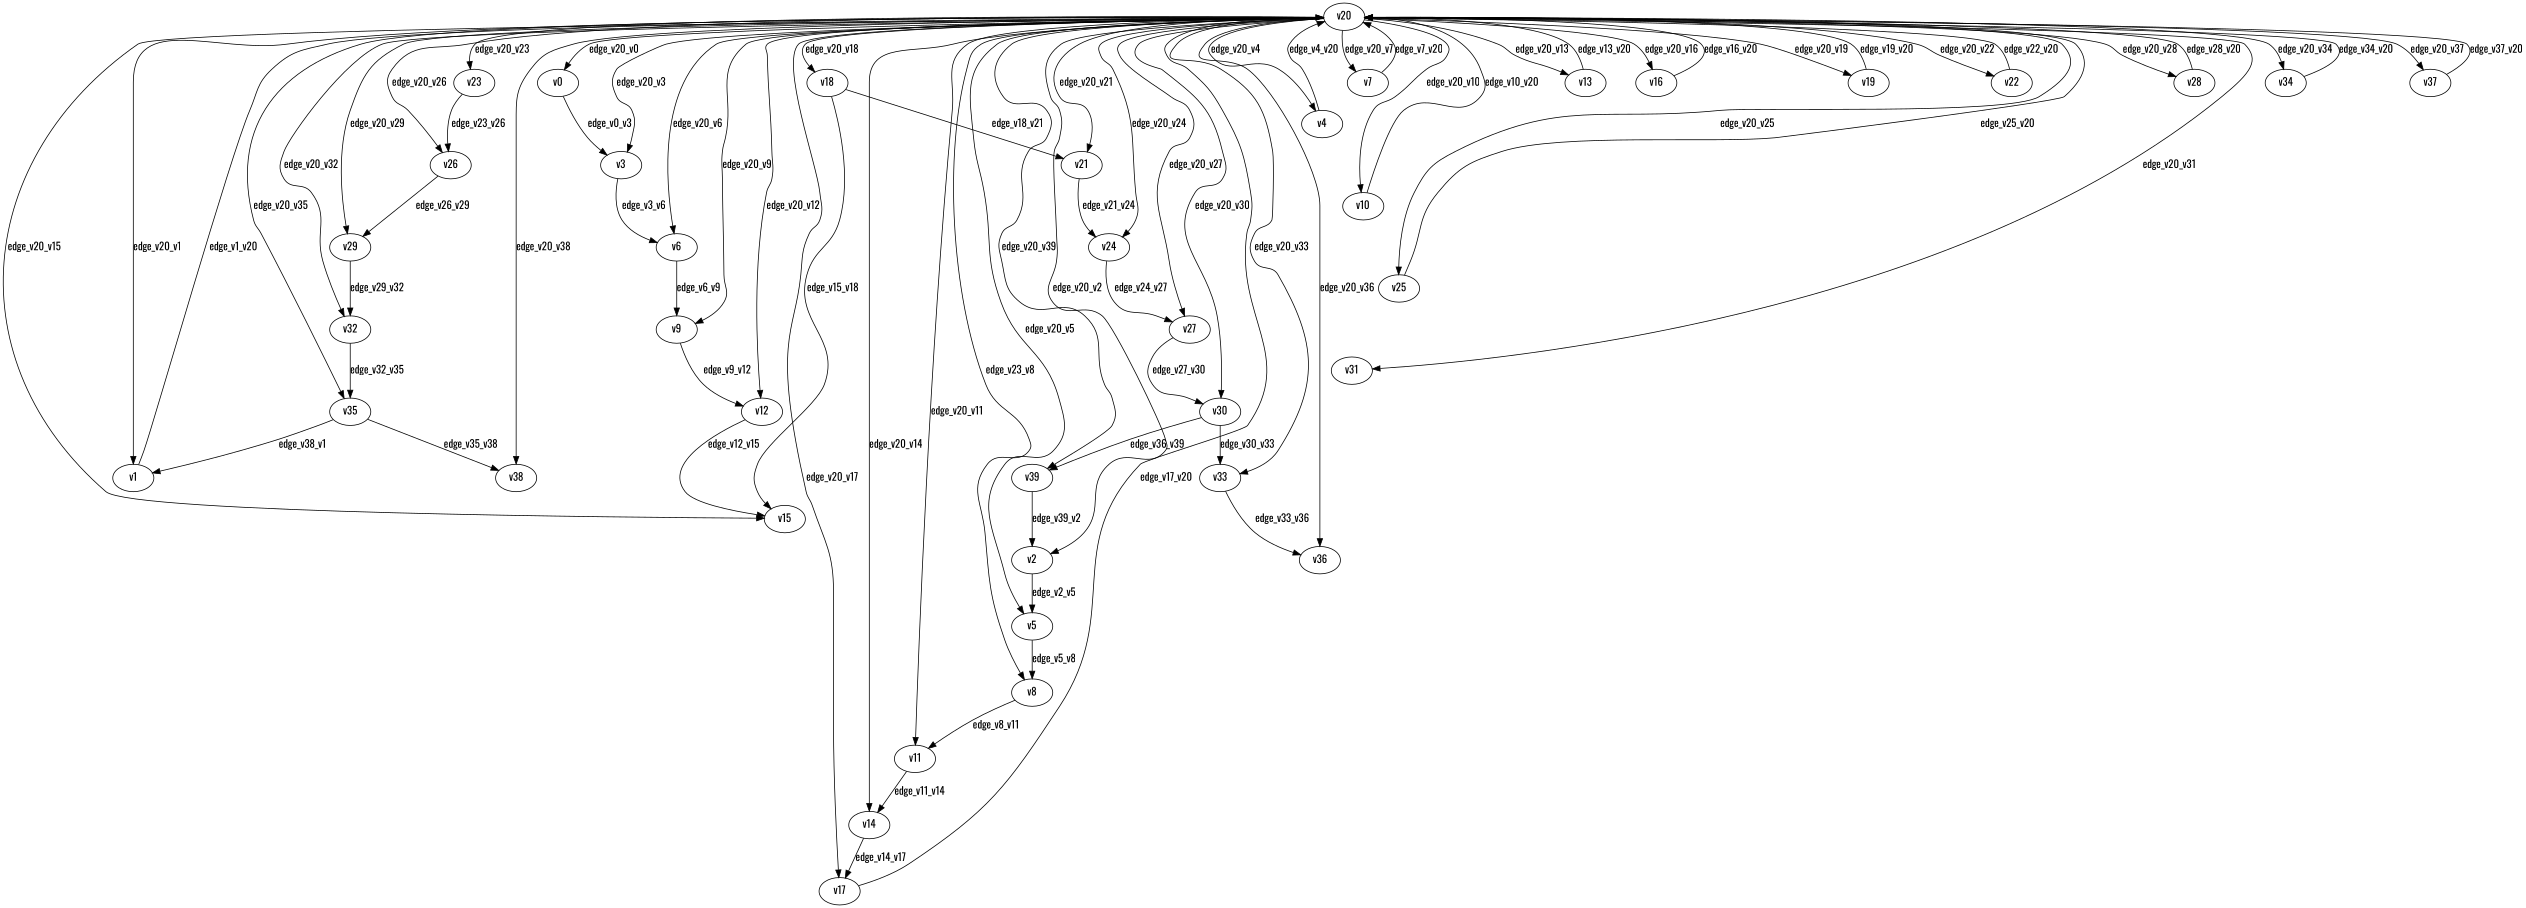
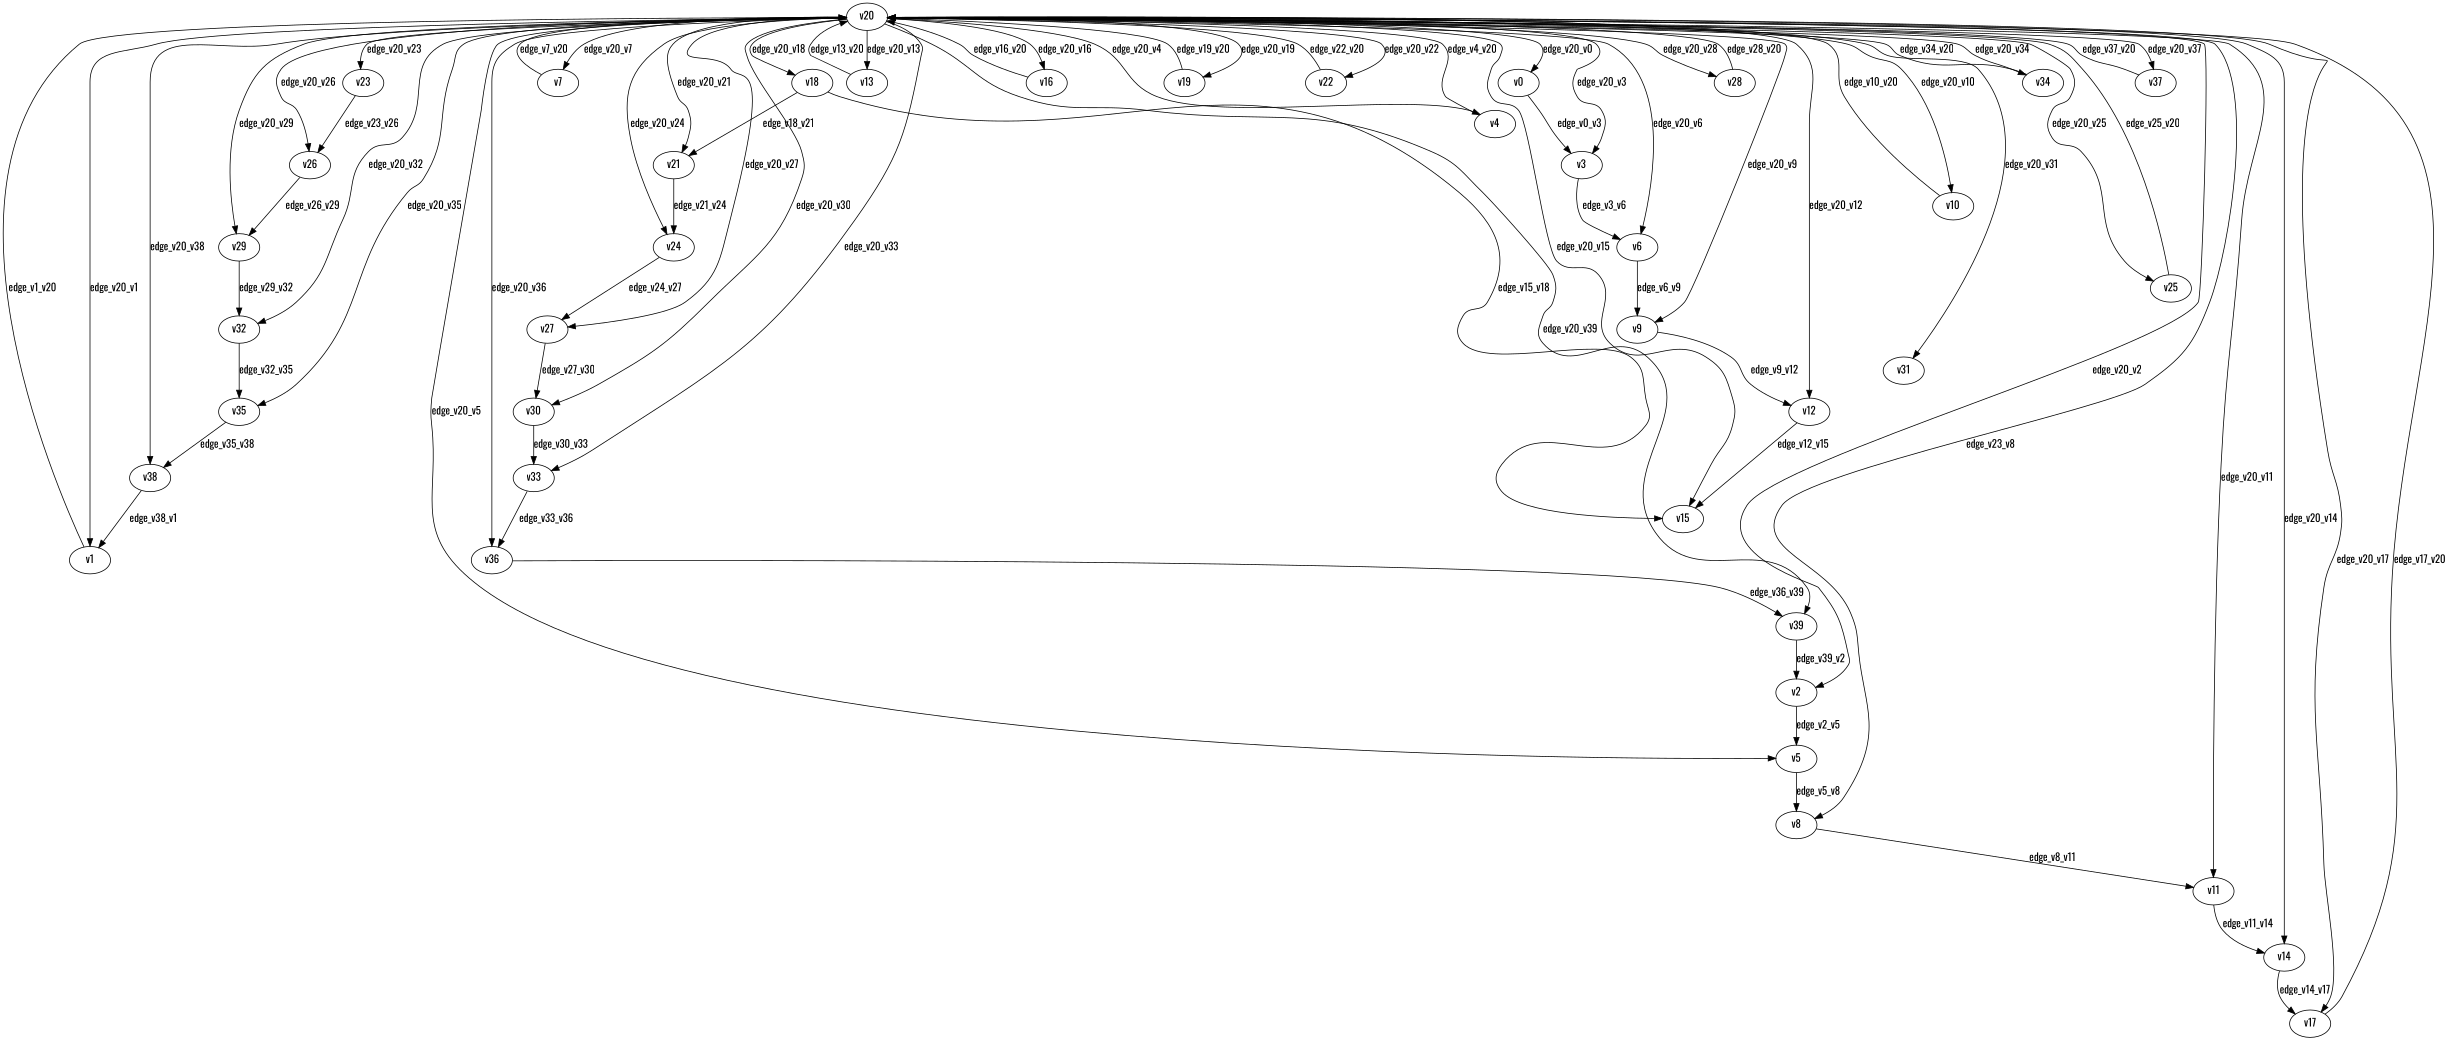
(1128, 440) -> (1147, 563)
(247, 449) -> (122, 516)
